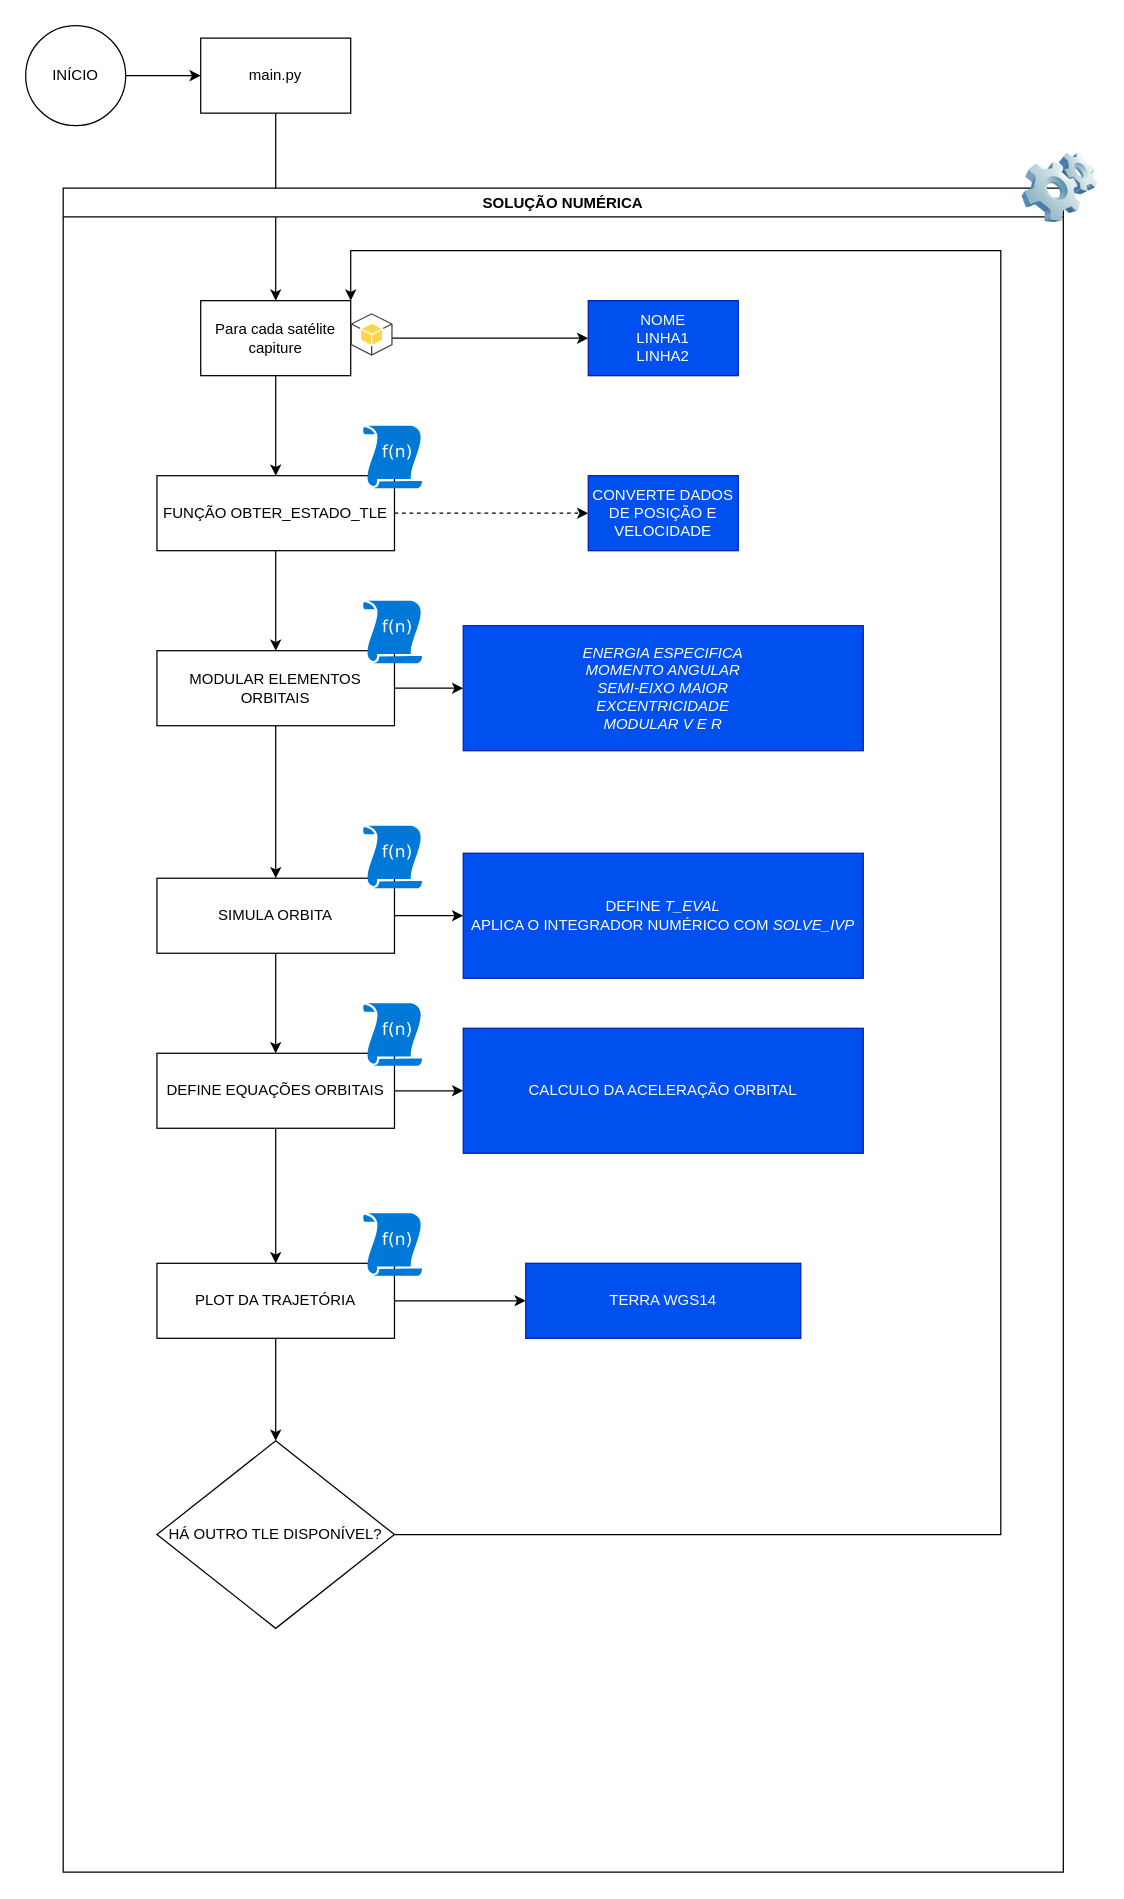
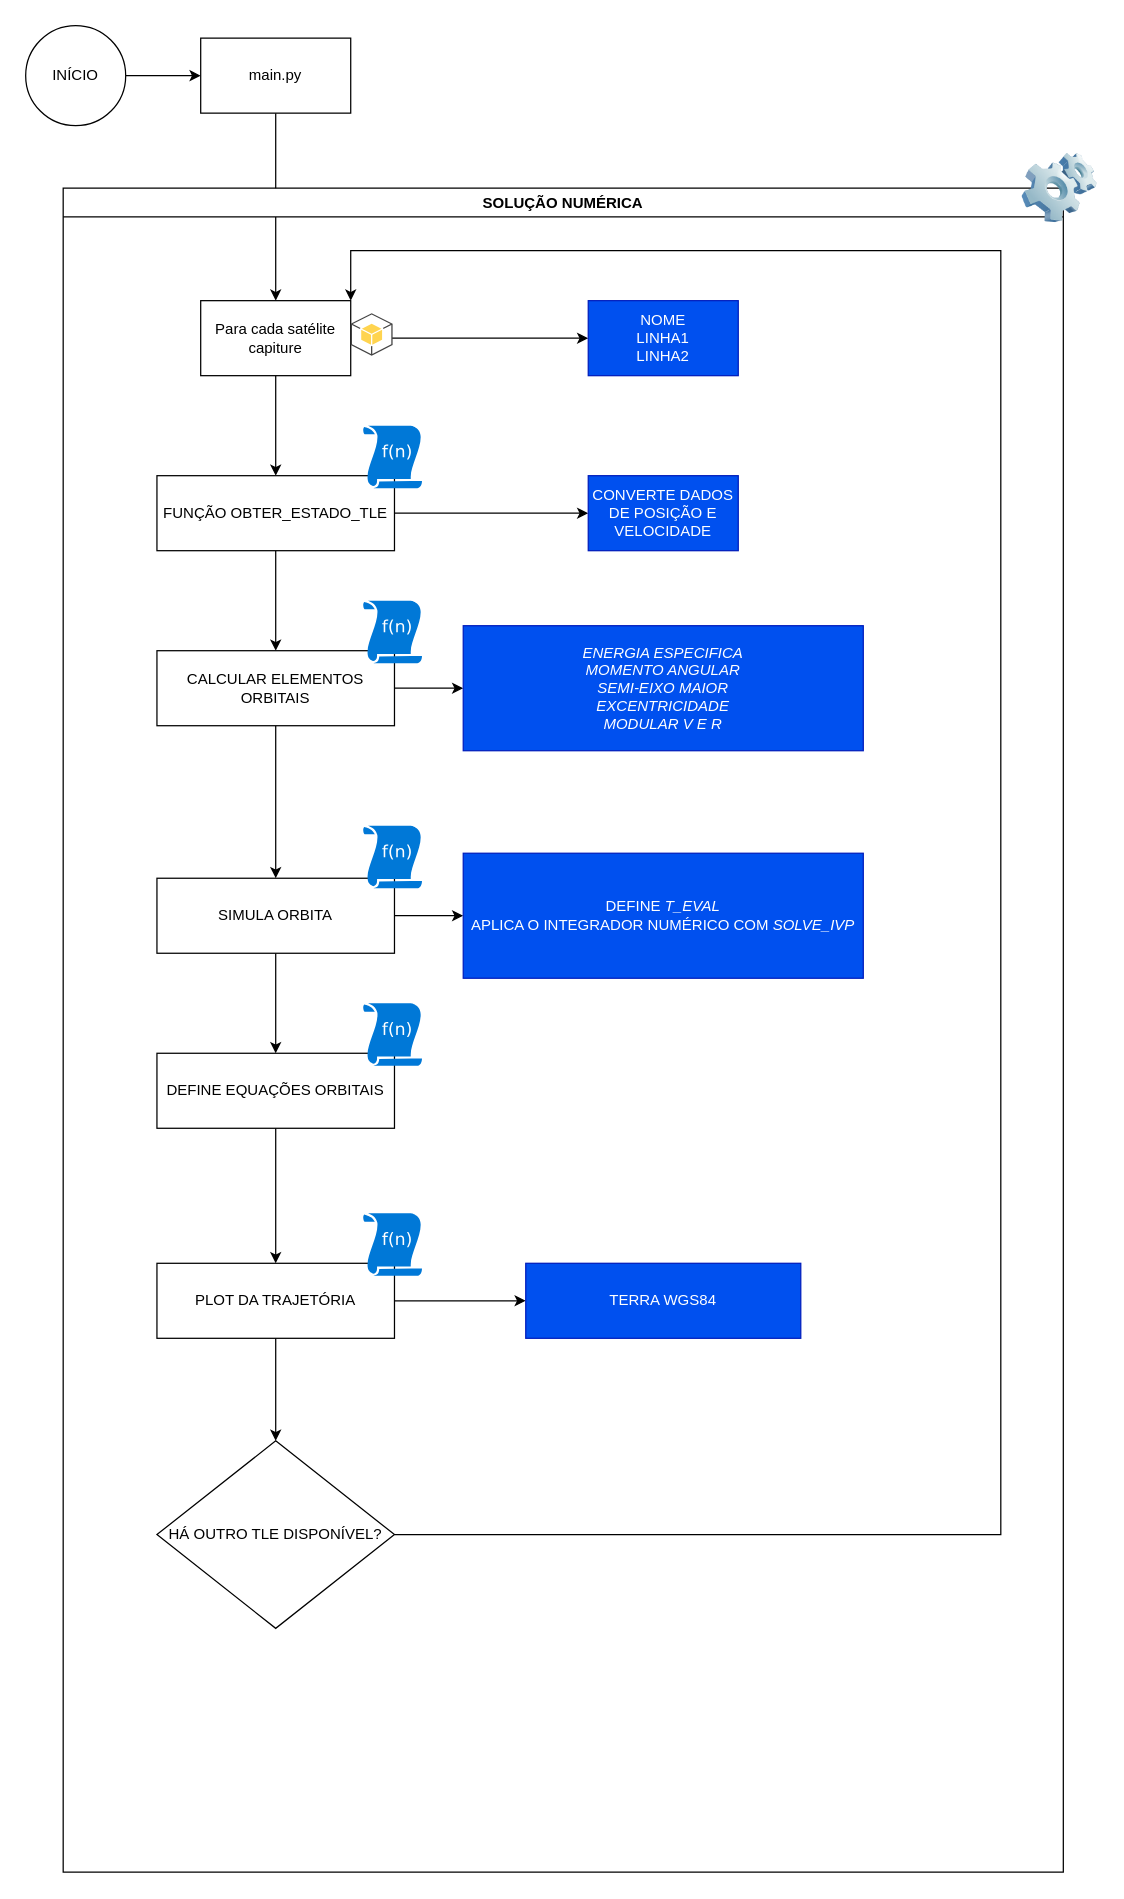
(488, 513) -> (488, 513)
(276, 688) -> (276, 688)
(425, 1091) -> none
(663, 1091) -> none
(663, 1301) -> (663, 1301)
